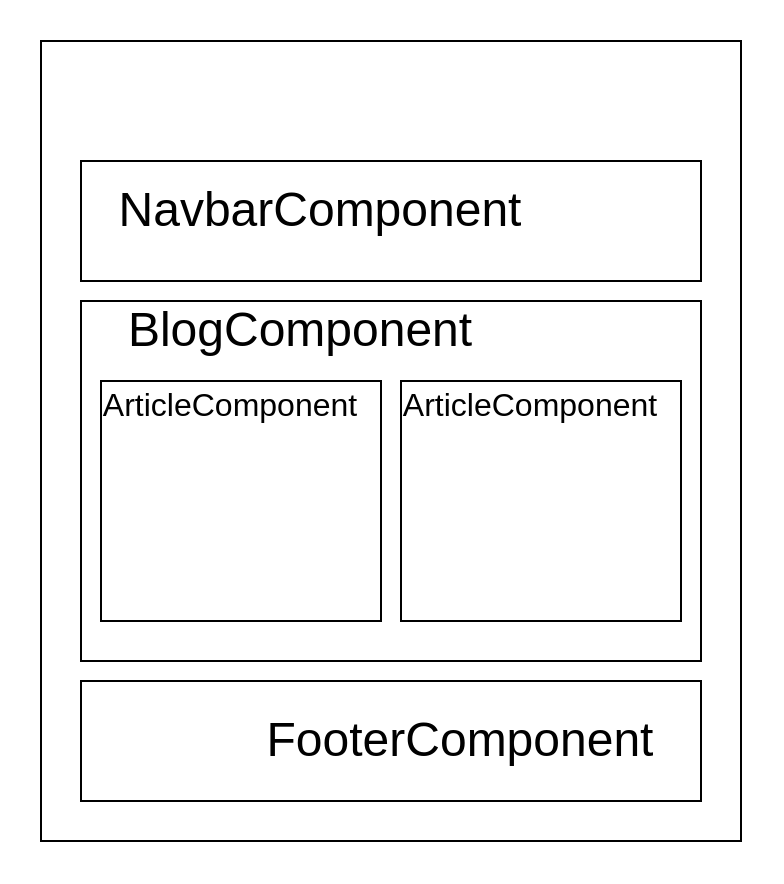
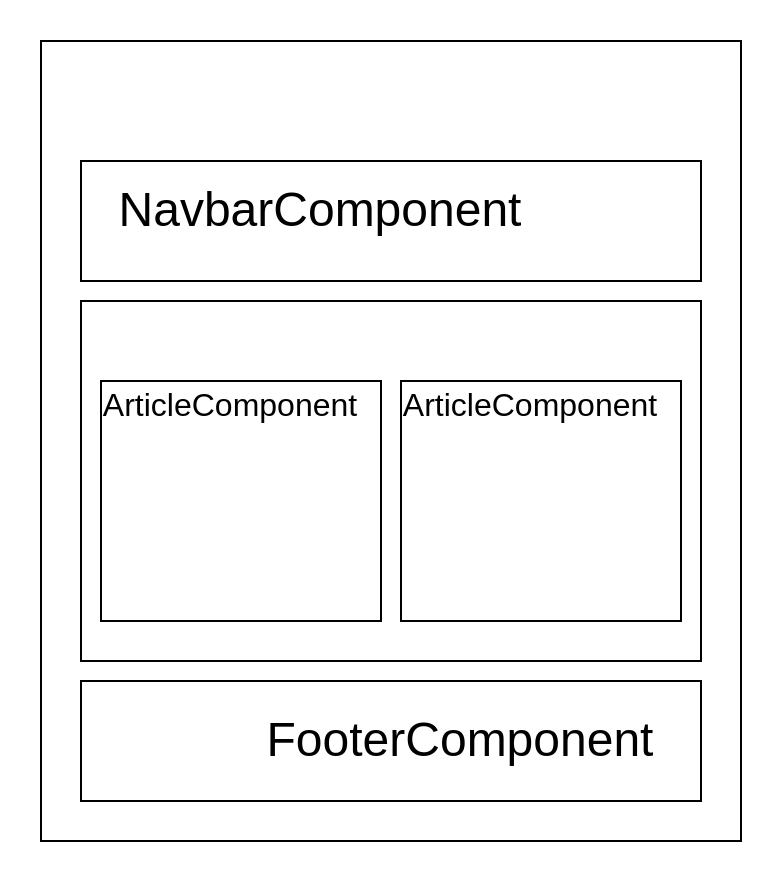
(301, 331) -> none
